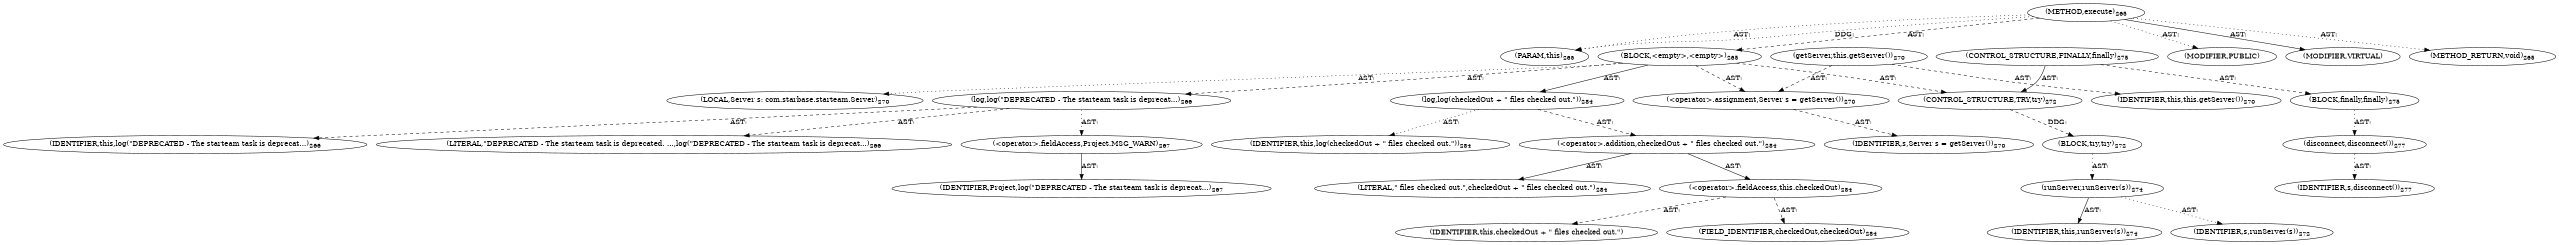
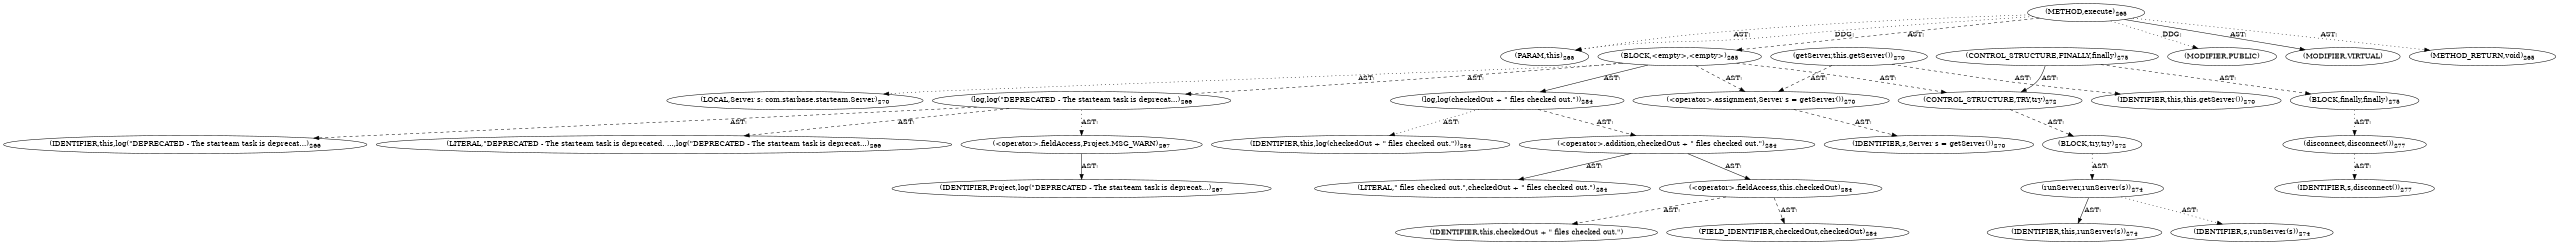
(2172, 35) -> (2173, 35)
(2059, 123) -> (2057, 123)
(2305, 232) -> (2305, 232)
